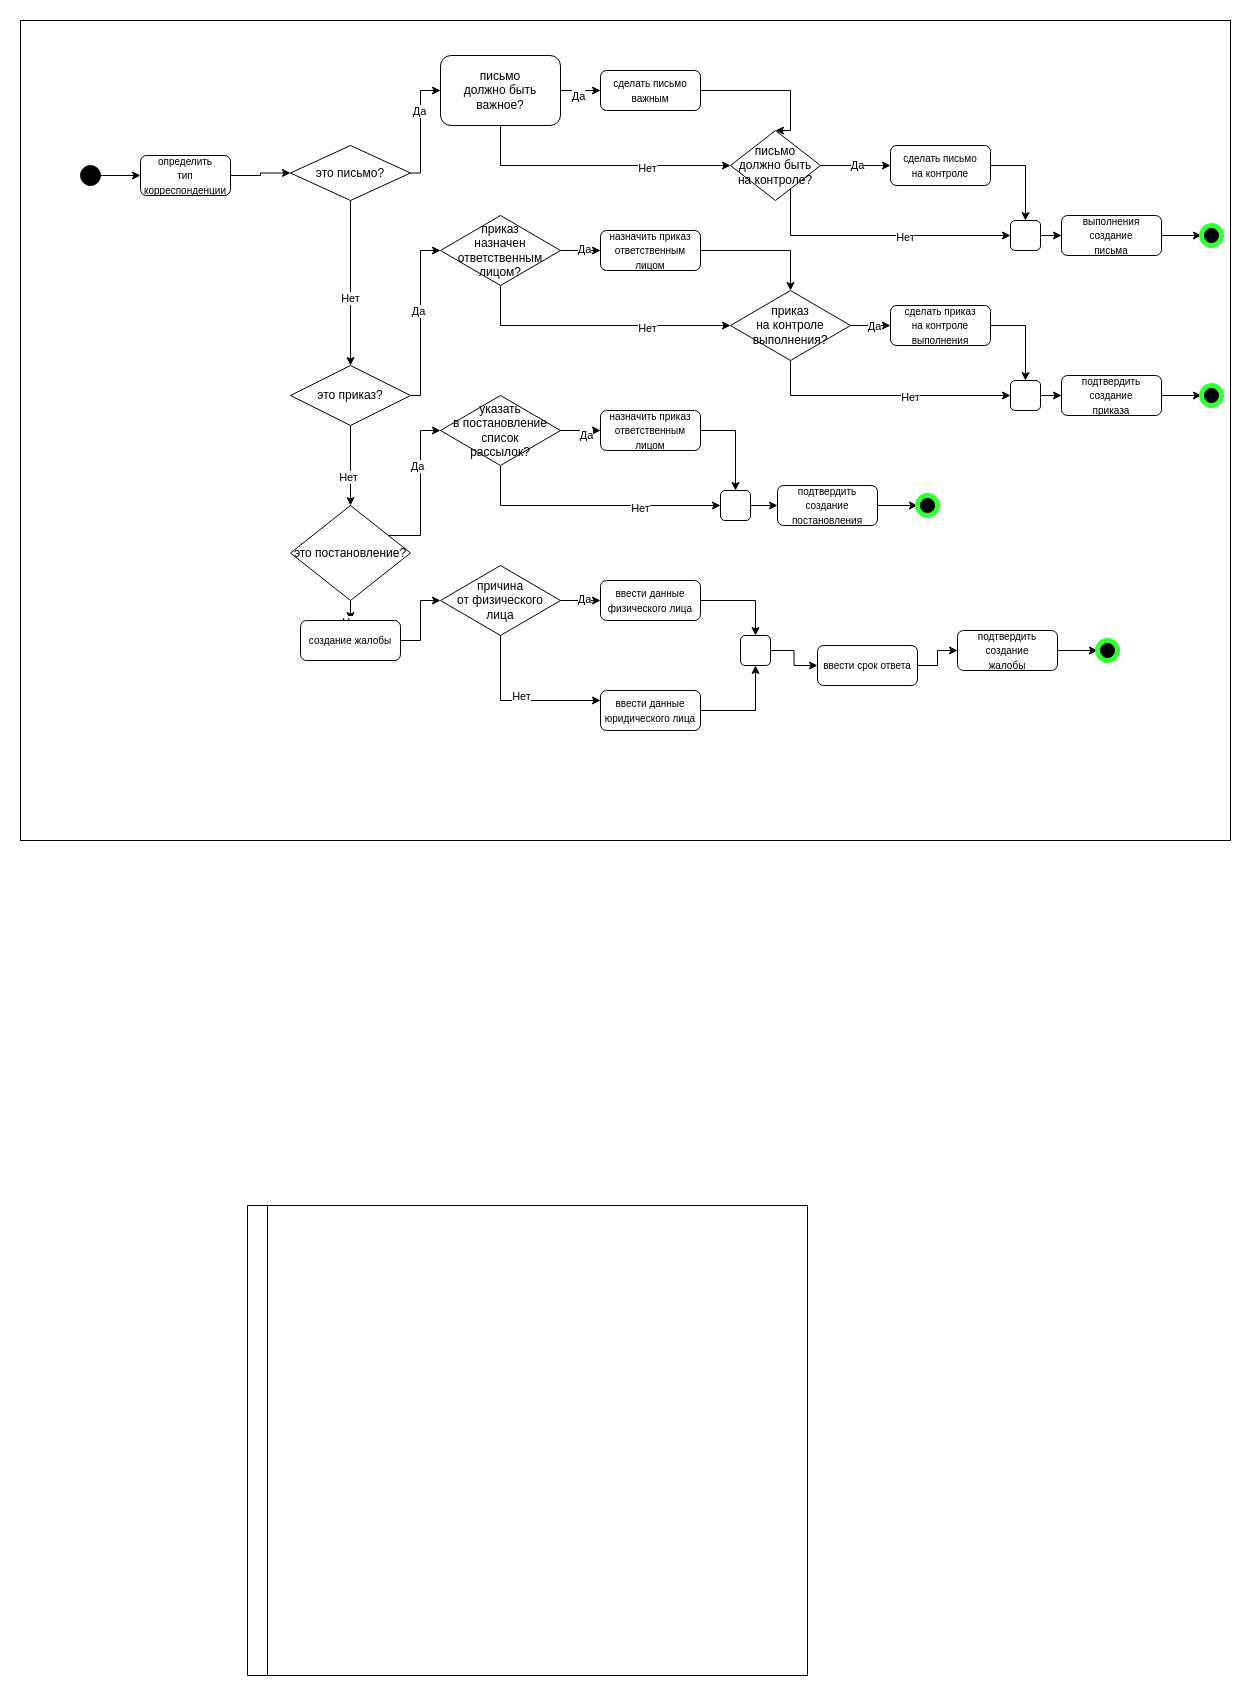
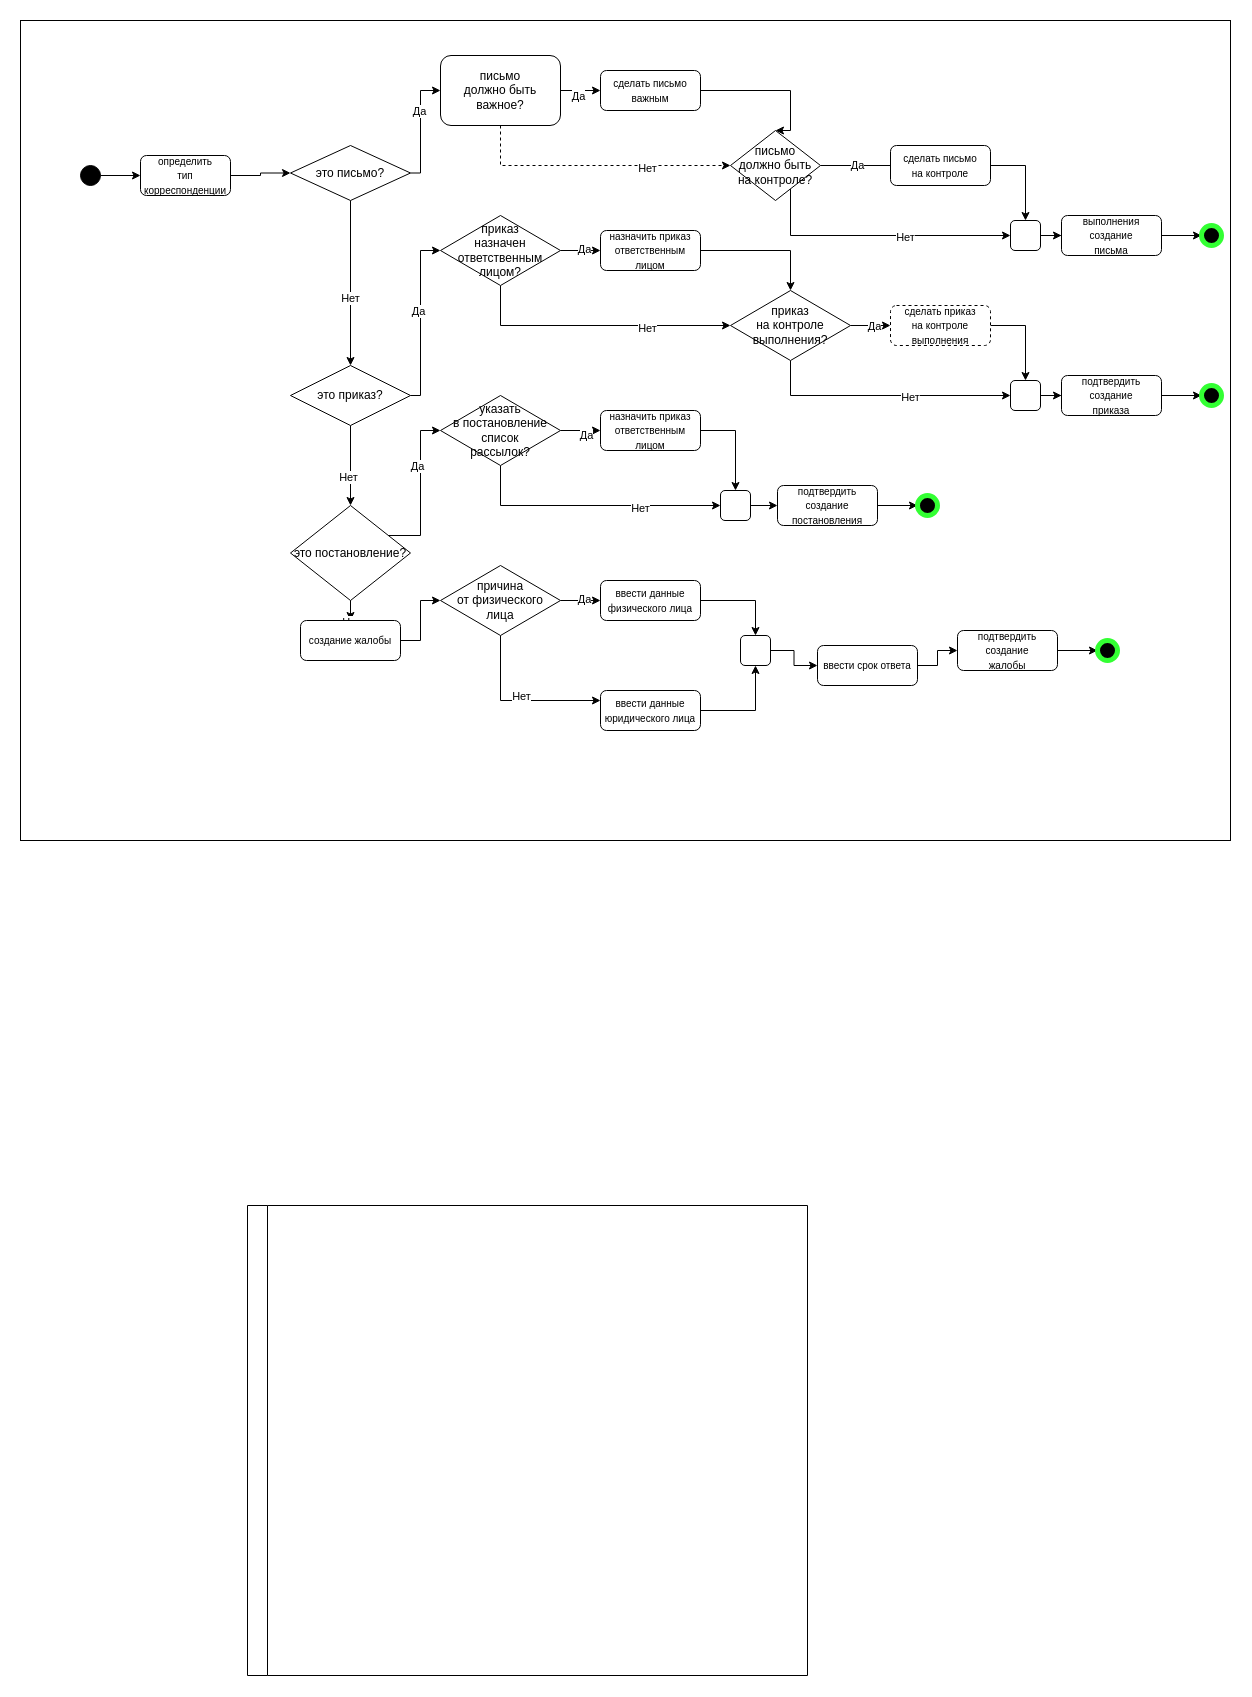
(550, 166) -> (550, 166)
(882, 166) -> (884, 166)
(941, 326) -> (941, 326)
